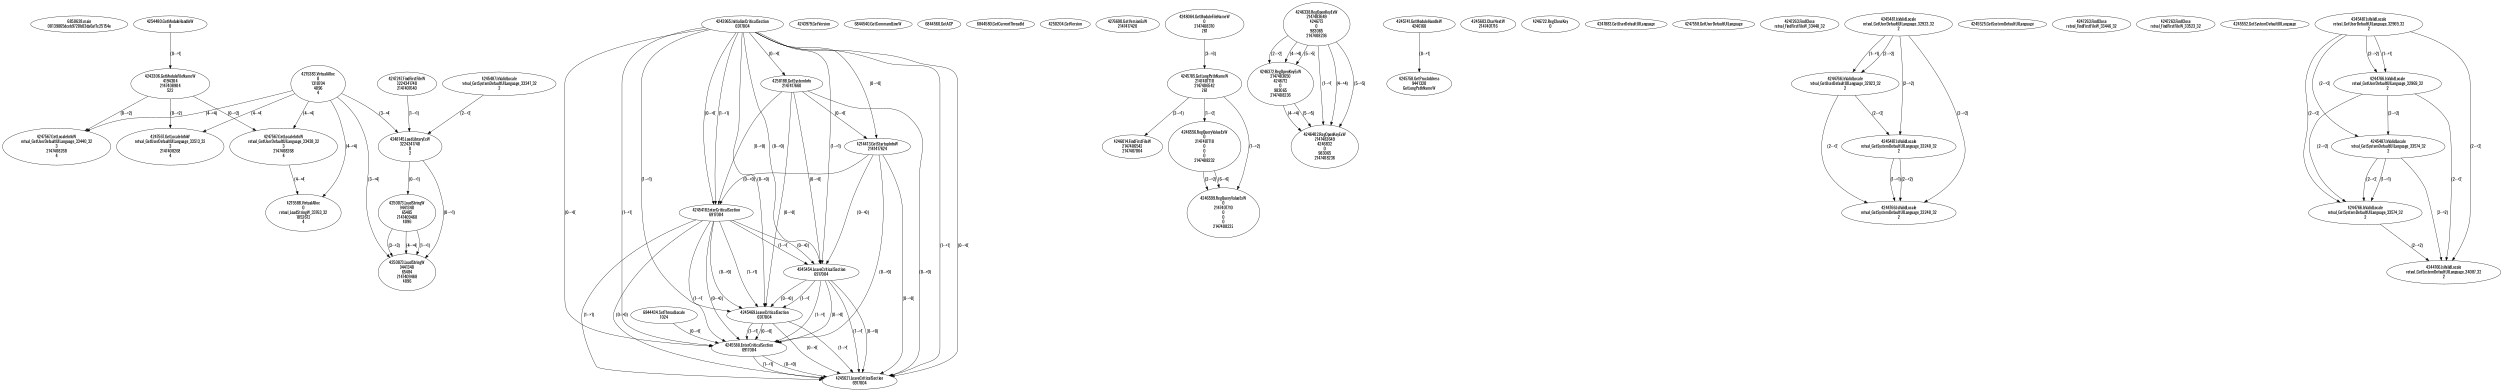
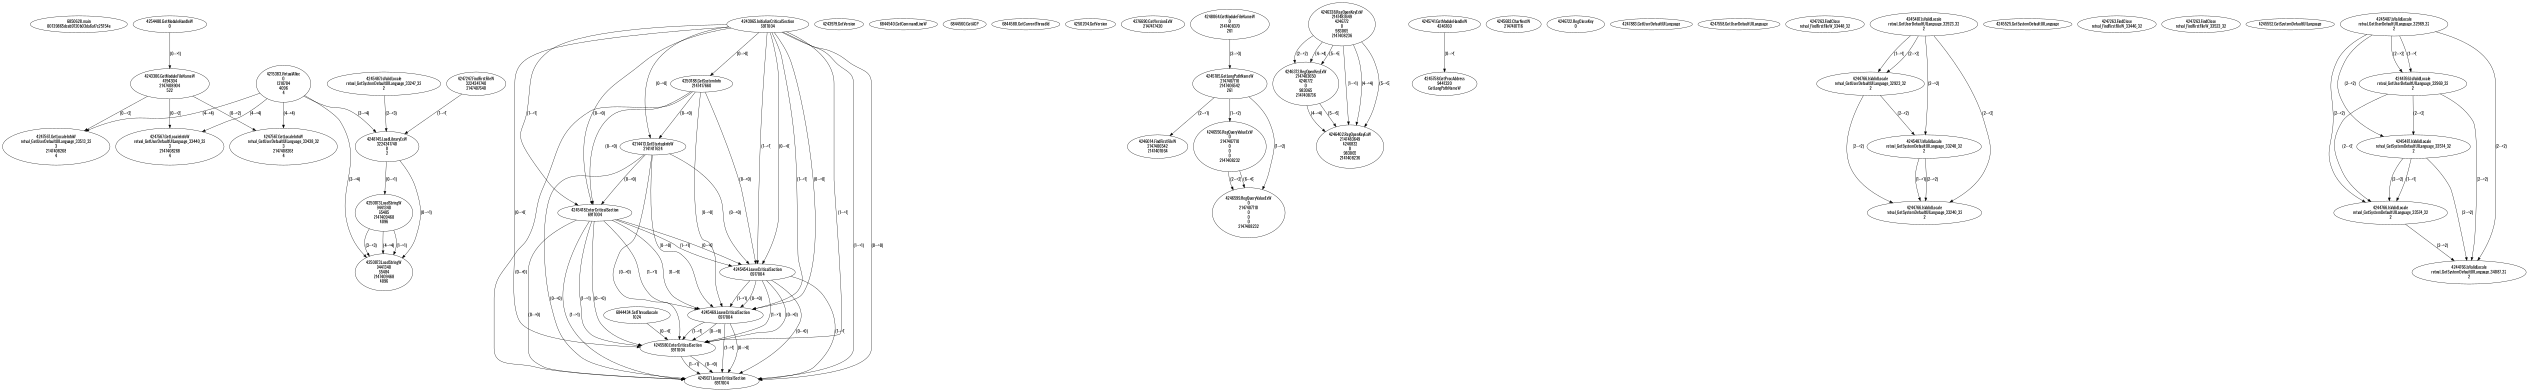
(1281, 84) -> (1306, 84)
(303, 213) -> none
none -> (657, 243)
